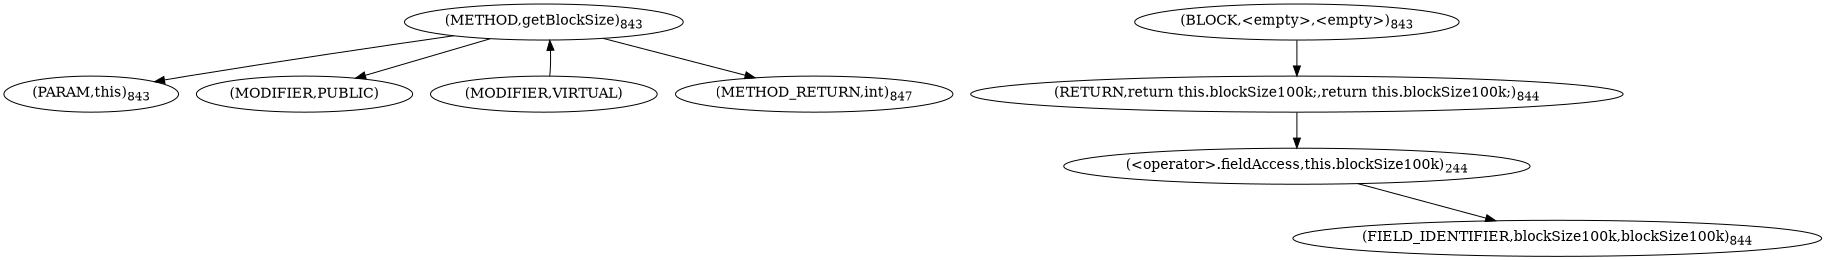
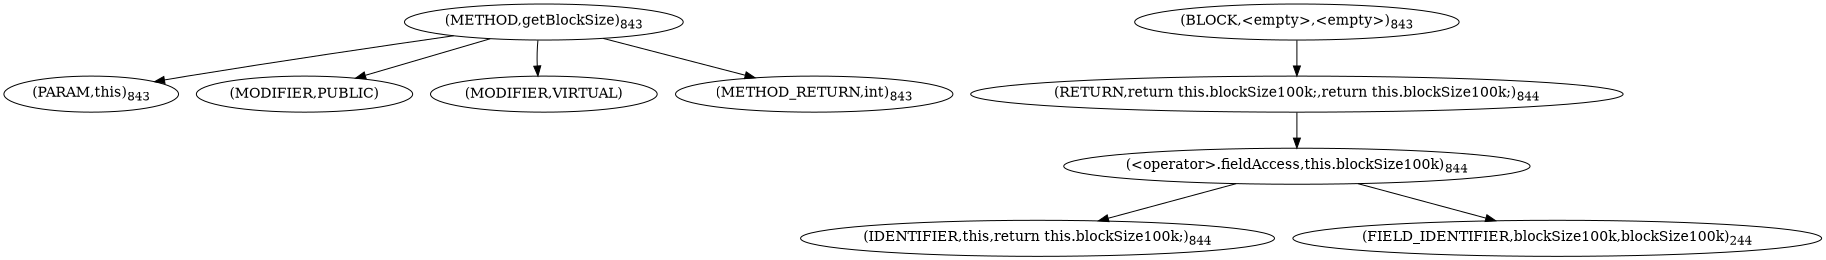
(551, 63) -> (537, 53)
(901, 93) -> (901, 93)
(1457, 165) -> (1457, 165)
(1741, 237) -> (1741, 237)
none -> (1038, 238)
